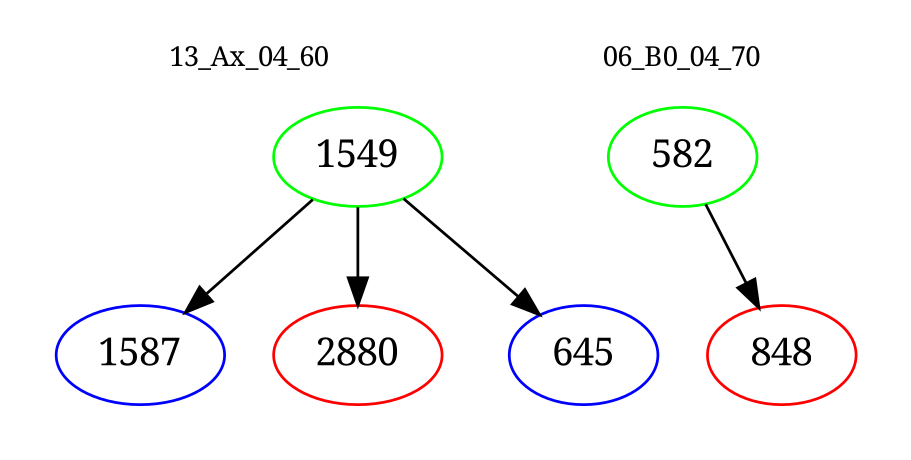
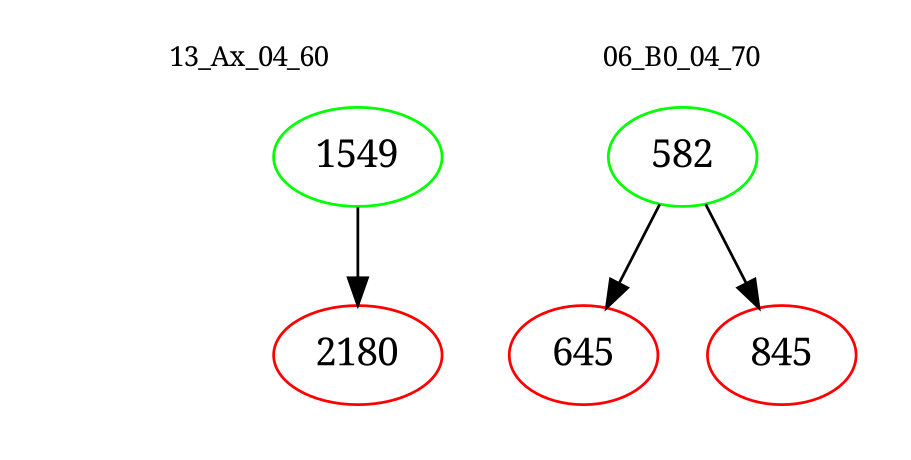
(446, 235) -> (639, 244)
(140, 355) -> none
(358, 355) -> (358, 355)
(584, 355) -> (584, 355)
(782, 355) -> (782, 355)
